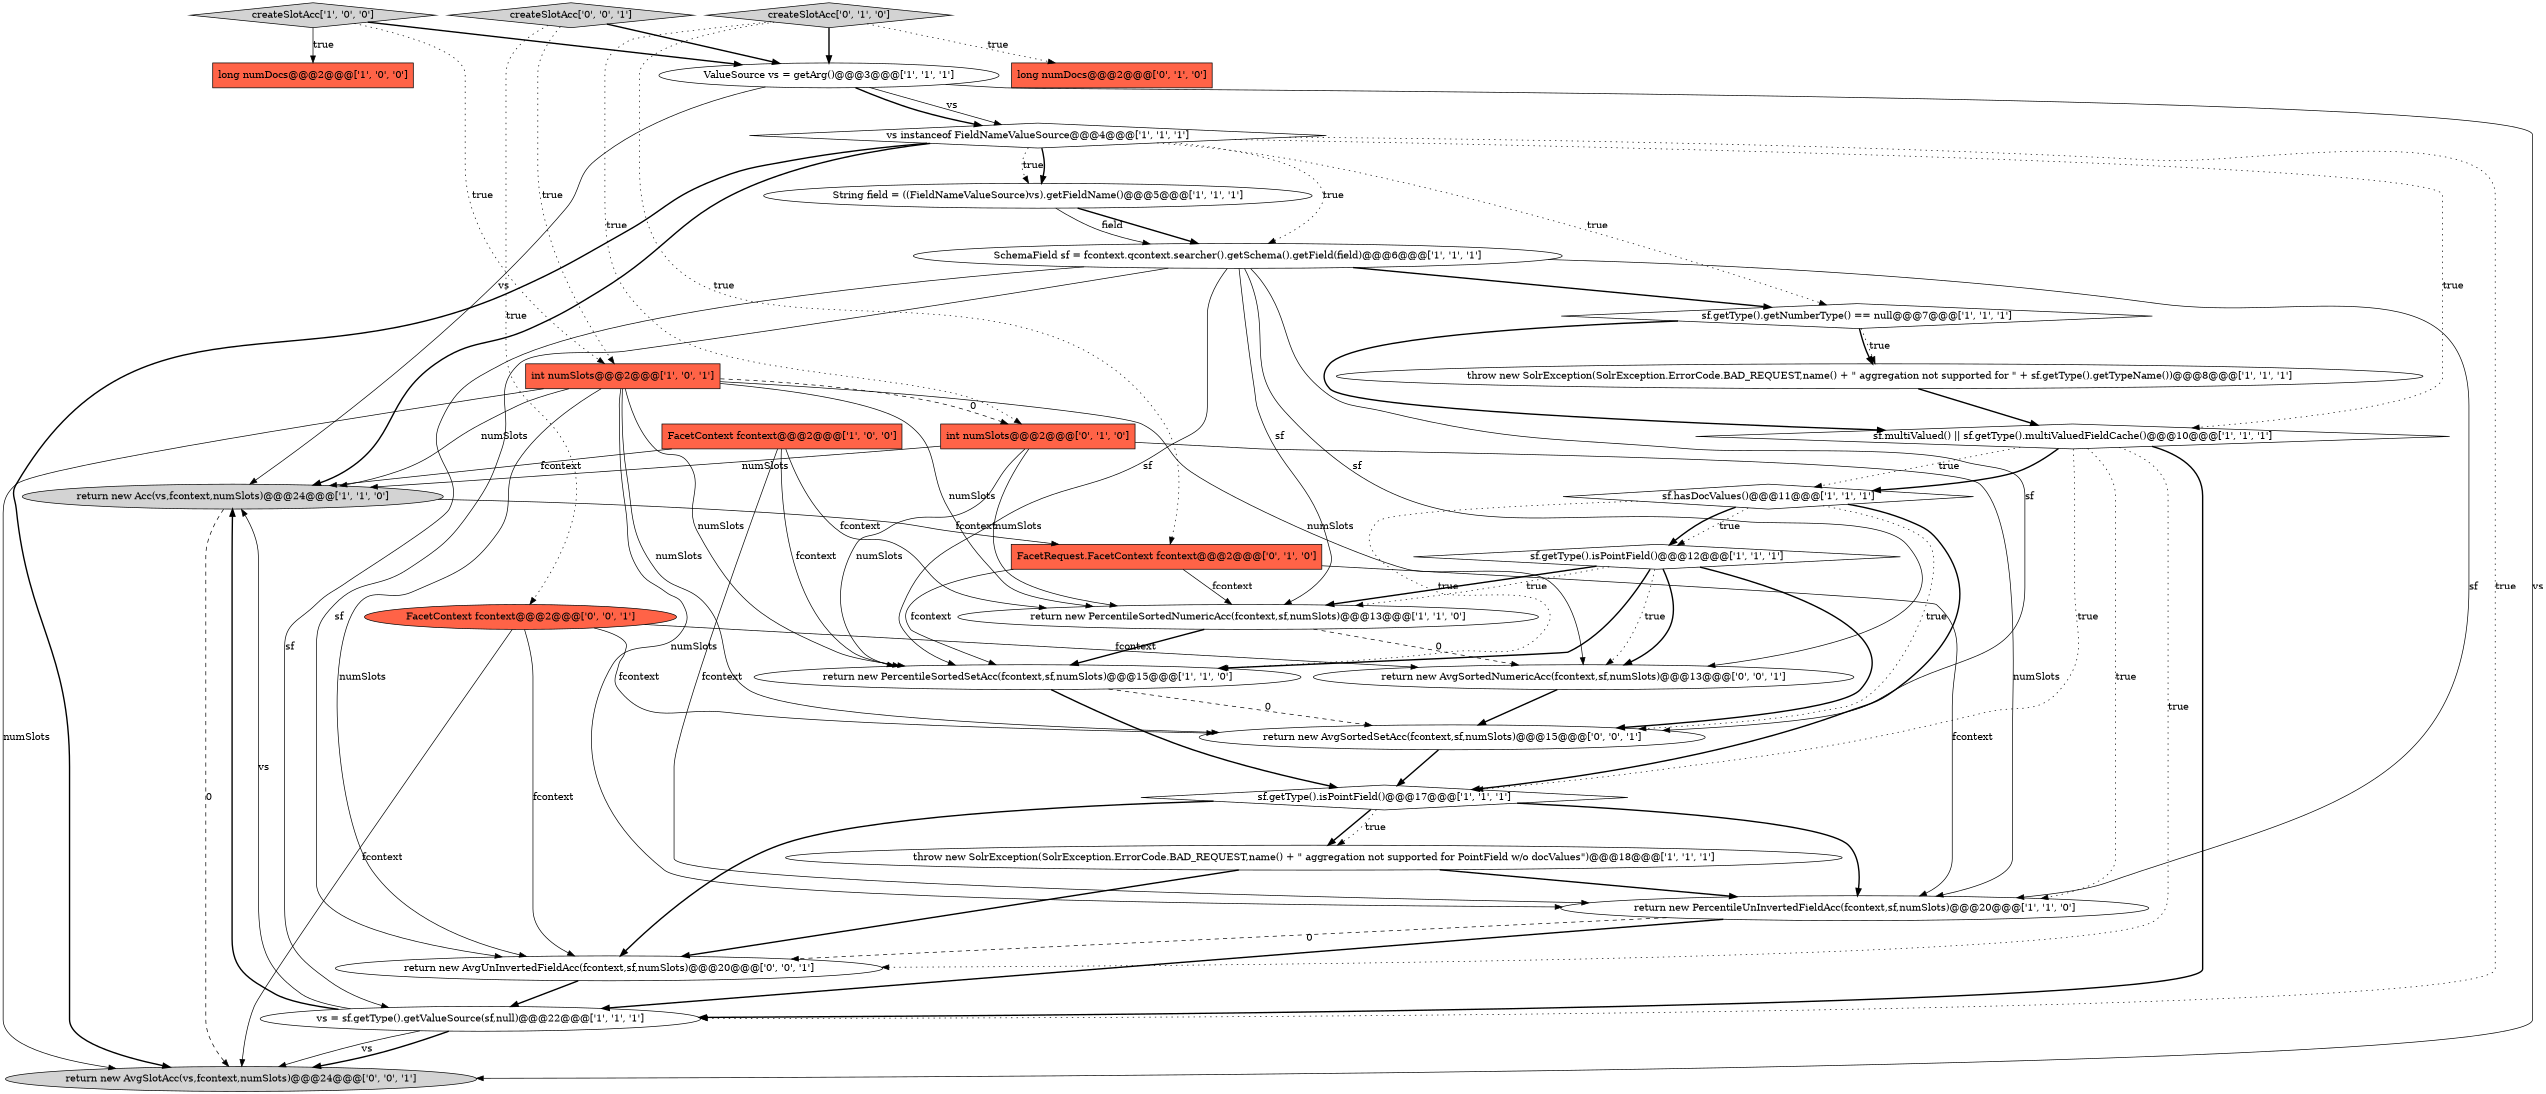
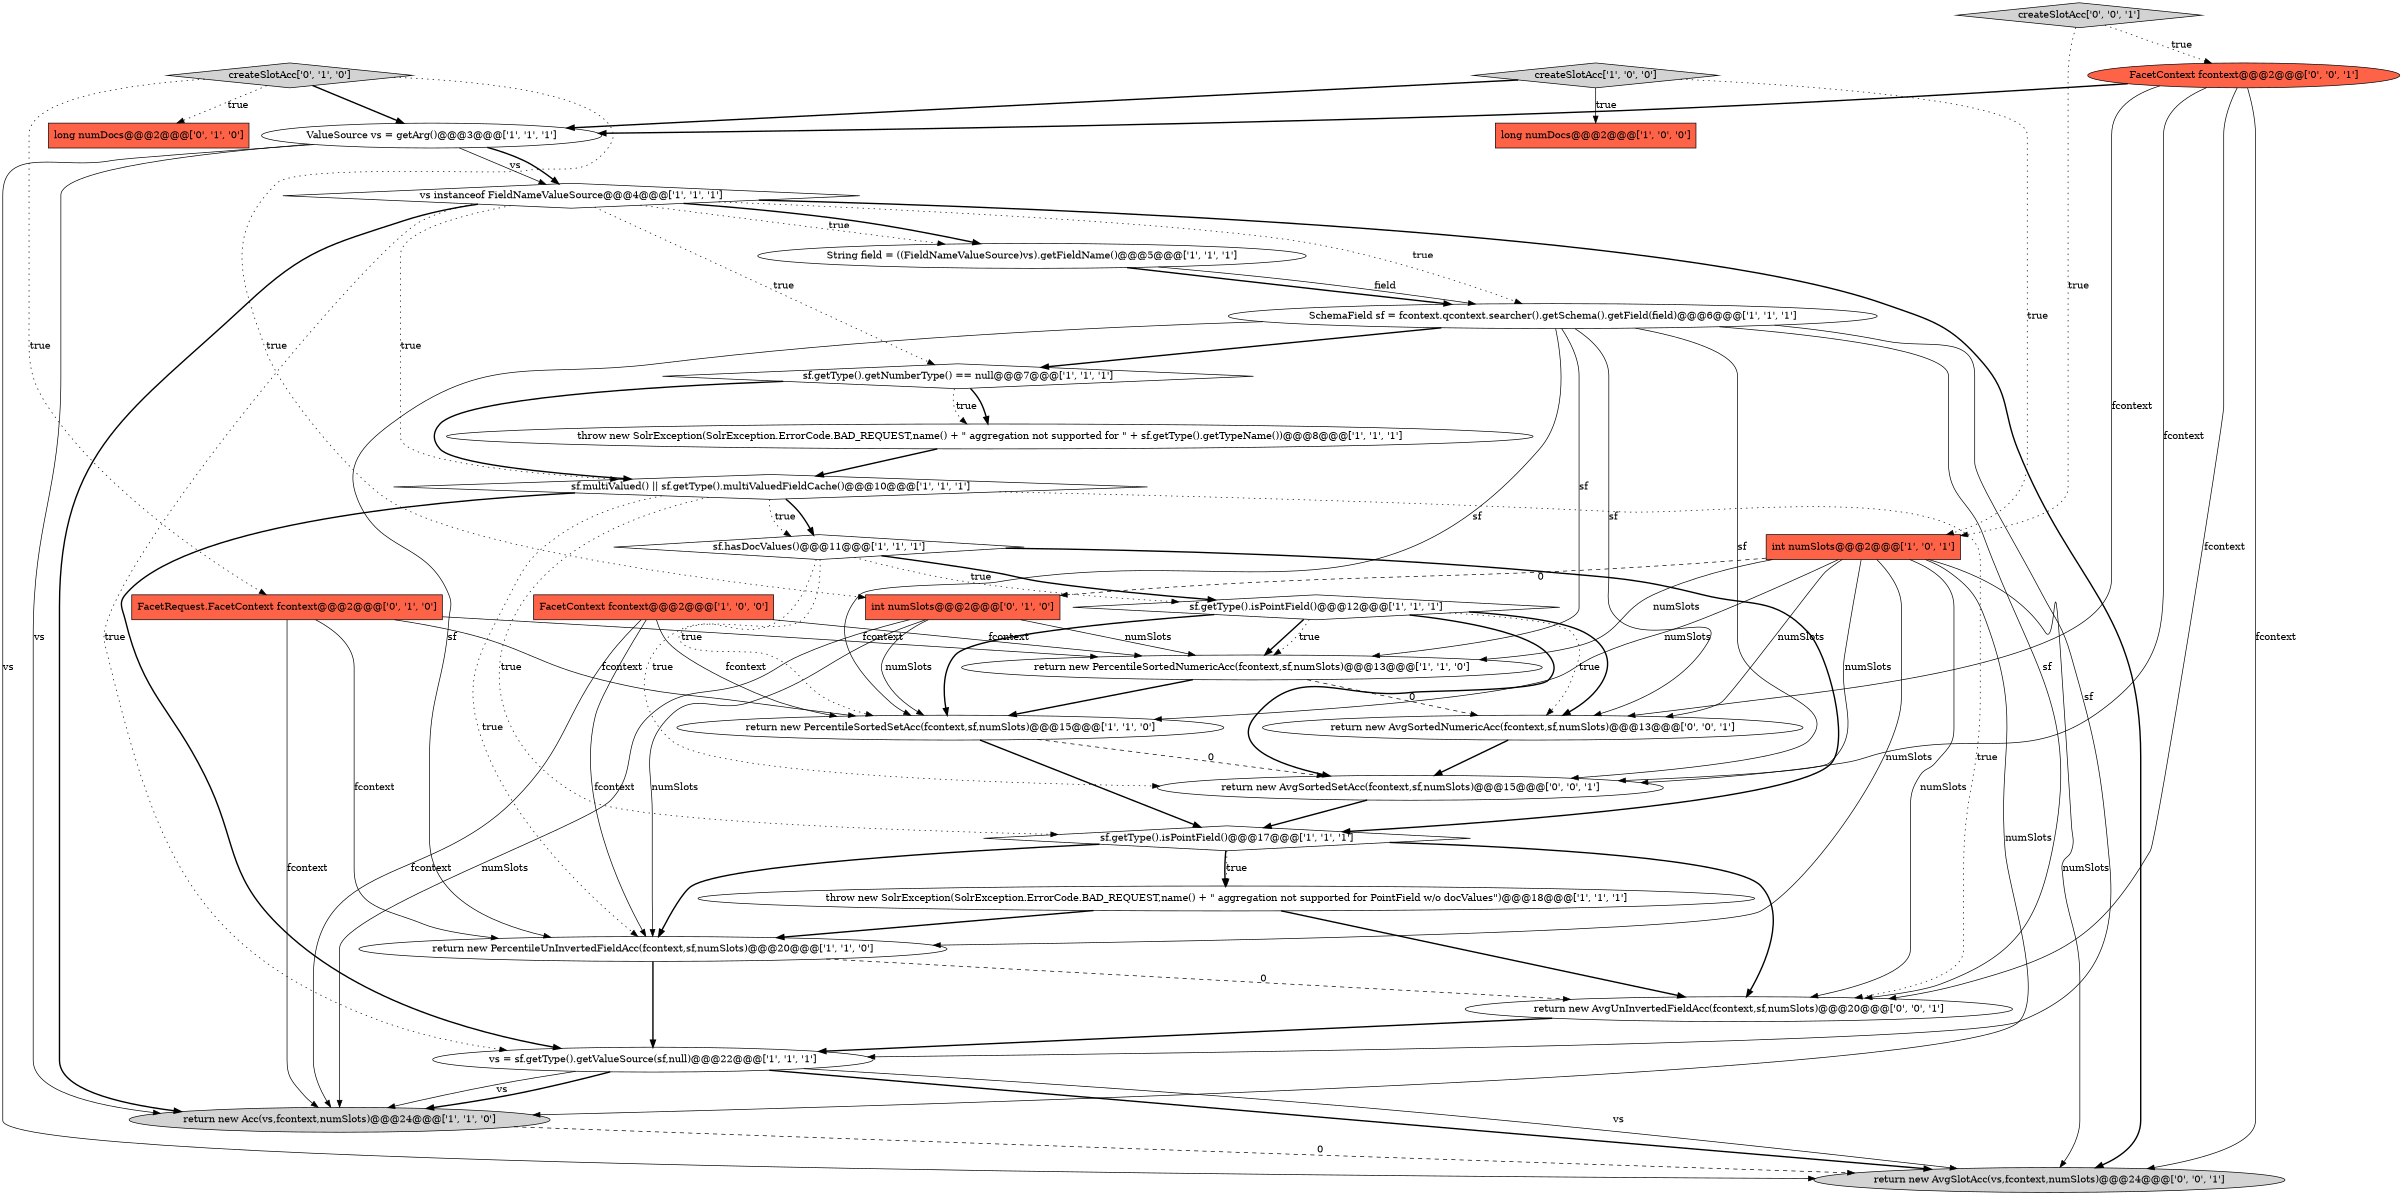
(694, 44) -> (1367, 119)
(746, 511) -> (287, 866)
